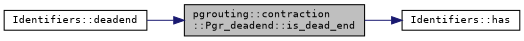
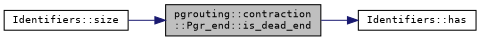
(76, 20) -> (66, 20)
(274, 20) -> (243, 20)
